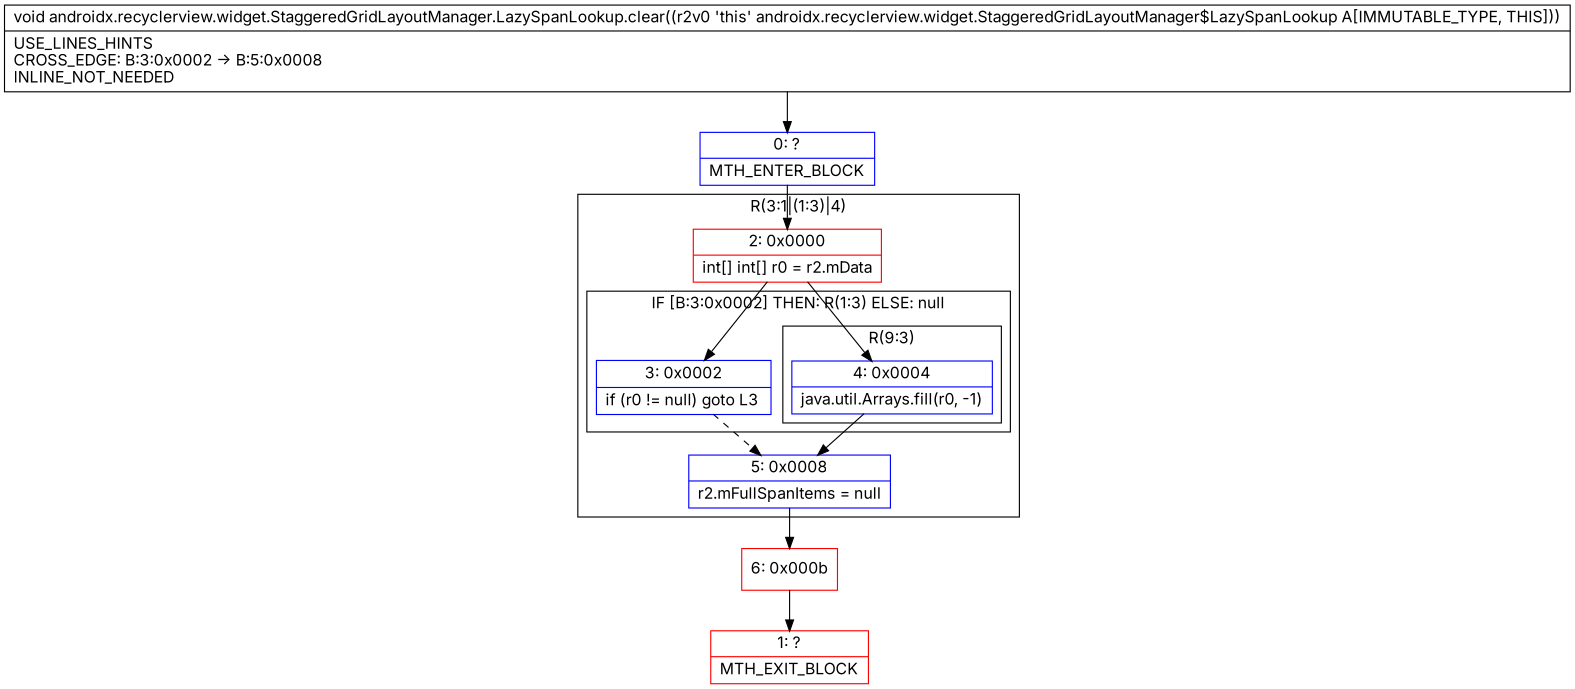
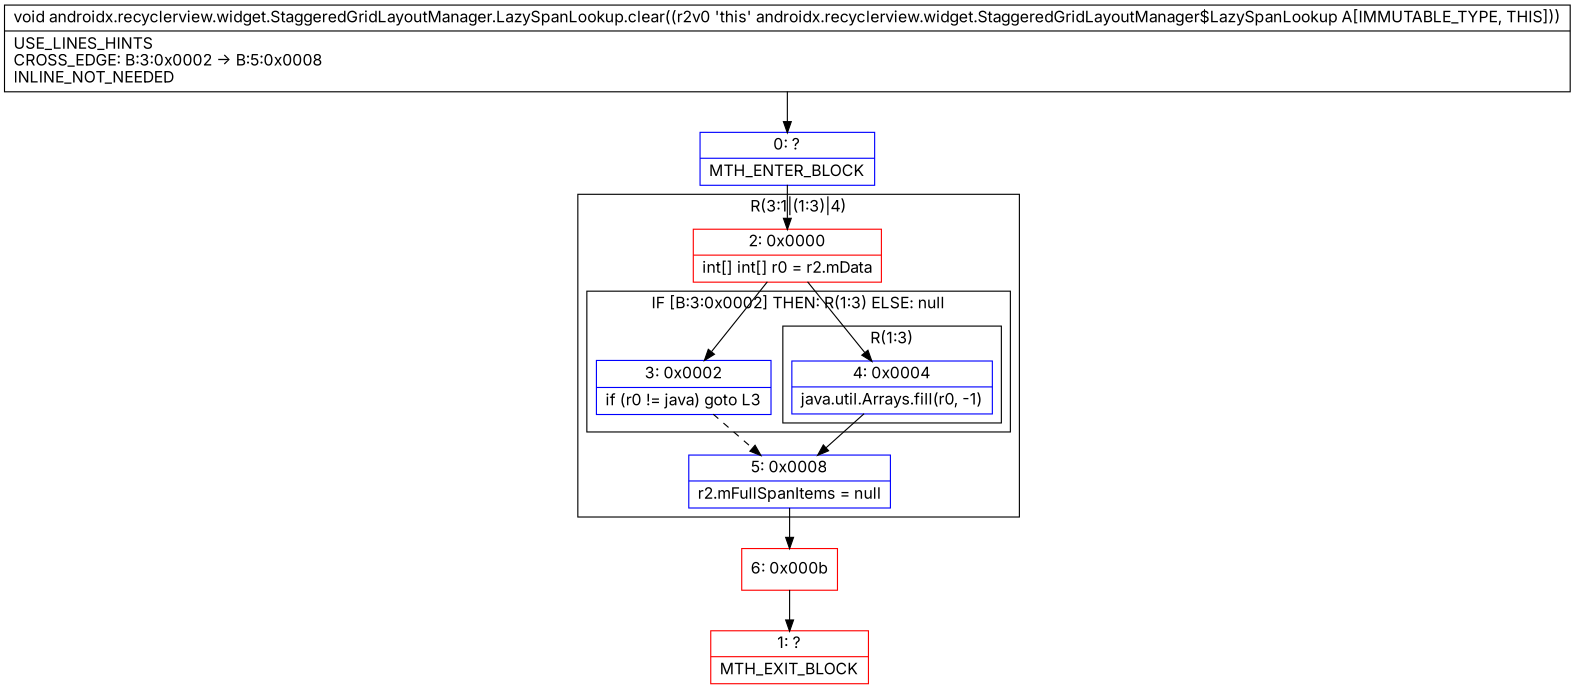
(892, 339) -> (892, 339)
(682, 400) -> (684, 400)
